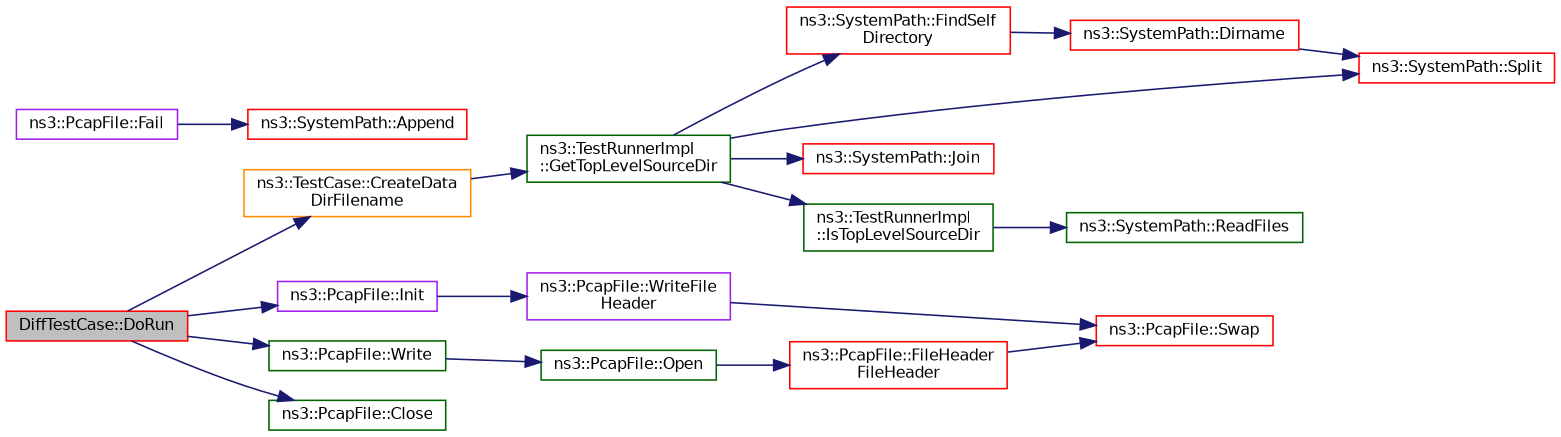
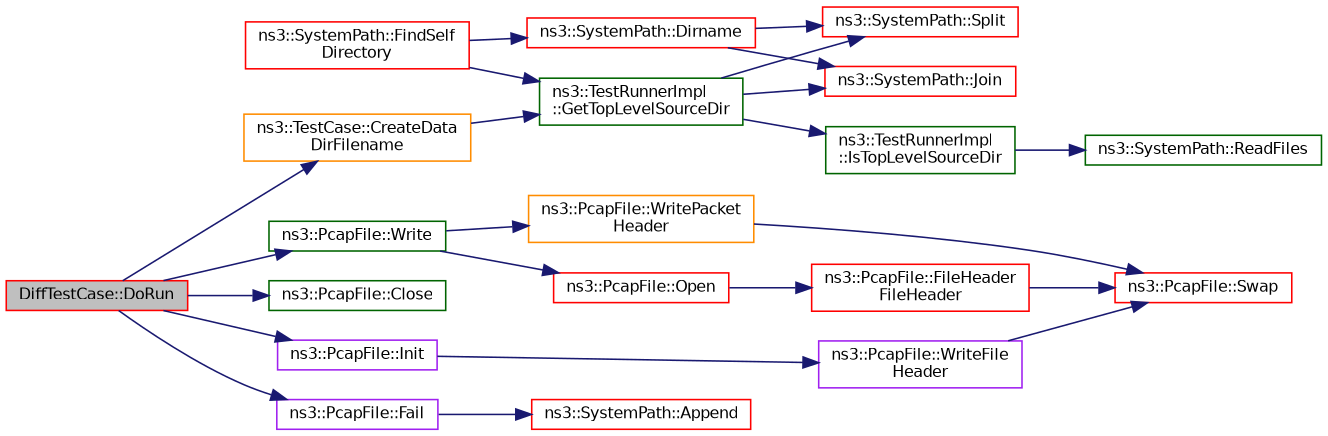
none -> (766, 55)
(748, 96) -> (497, 73)
none -> (641, 219)
none -> (192, 358)
(629, 365) -> (641, 288)
